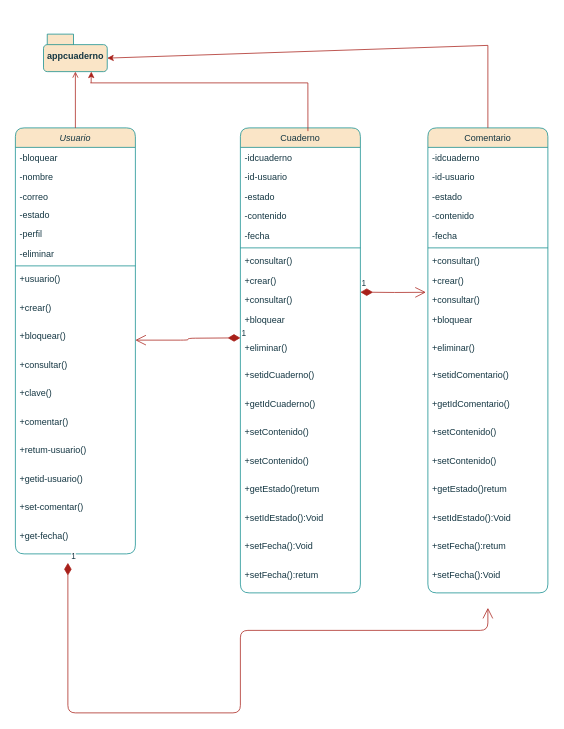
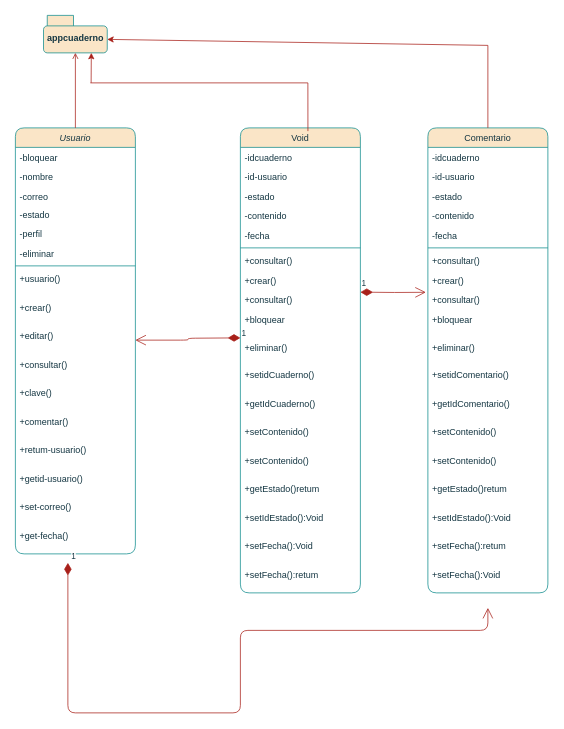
(75, 53) -> (75, 34)
(300, 138) -> (300, 138)
(46, 336) -> (41, 336)
(57, 507) -> (52, 507)
